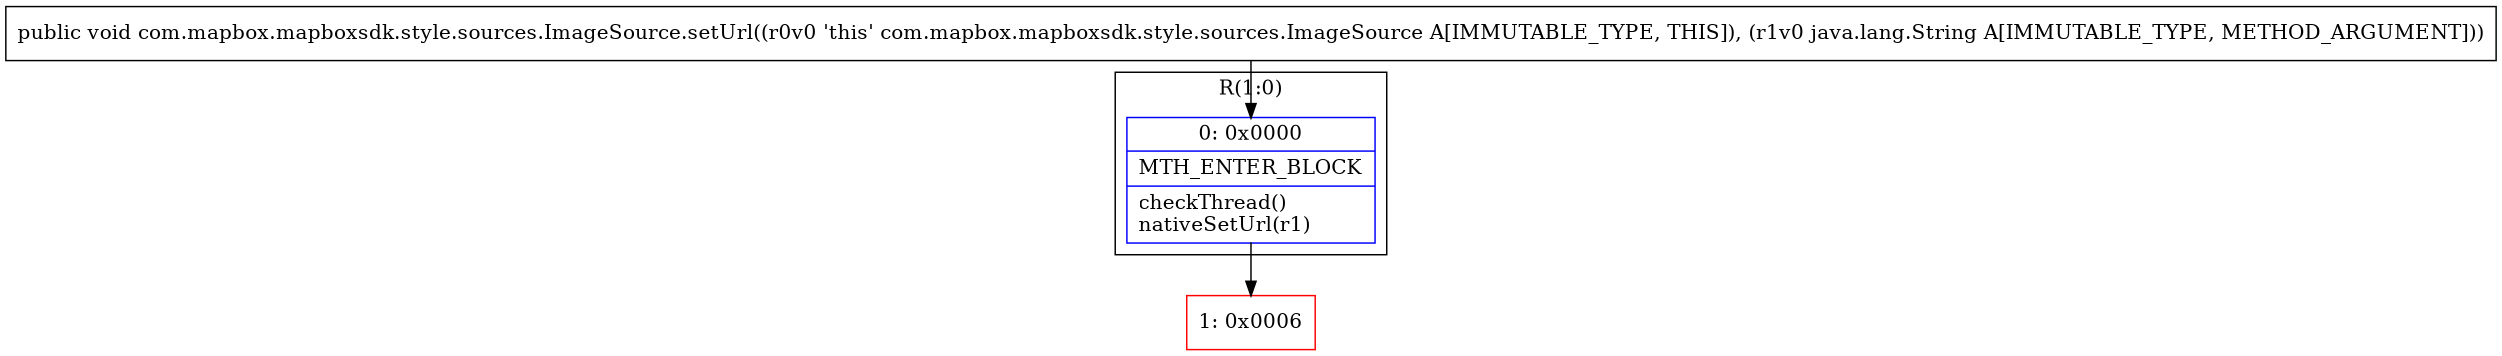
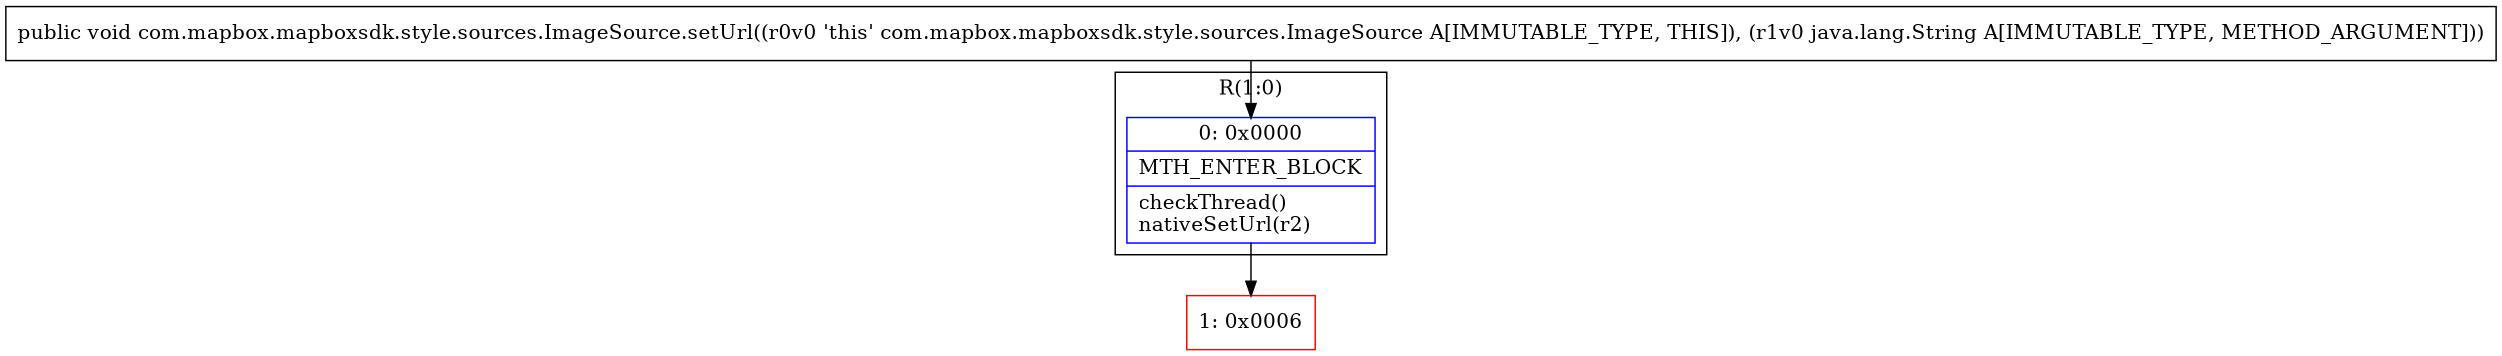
(1225, 225) -> (1225, 225)
